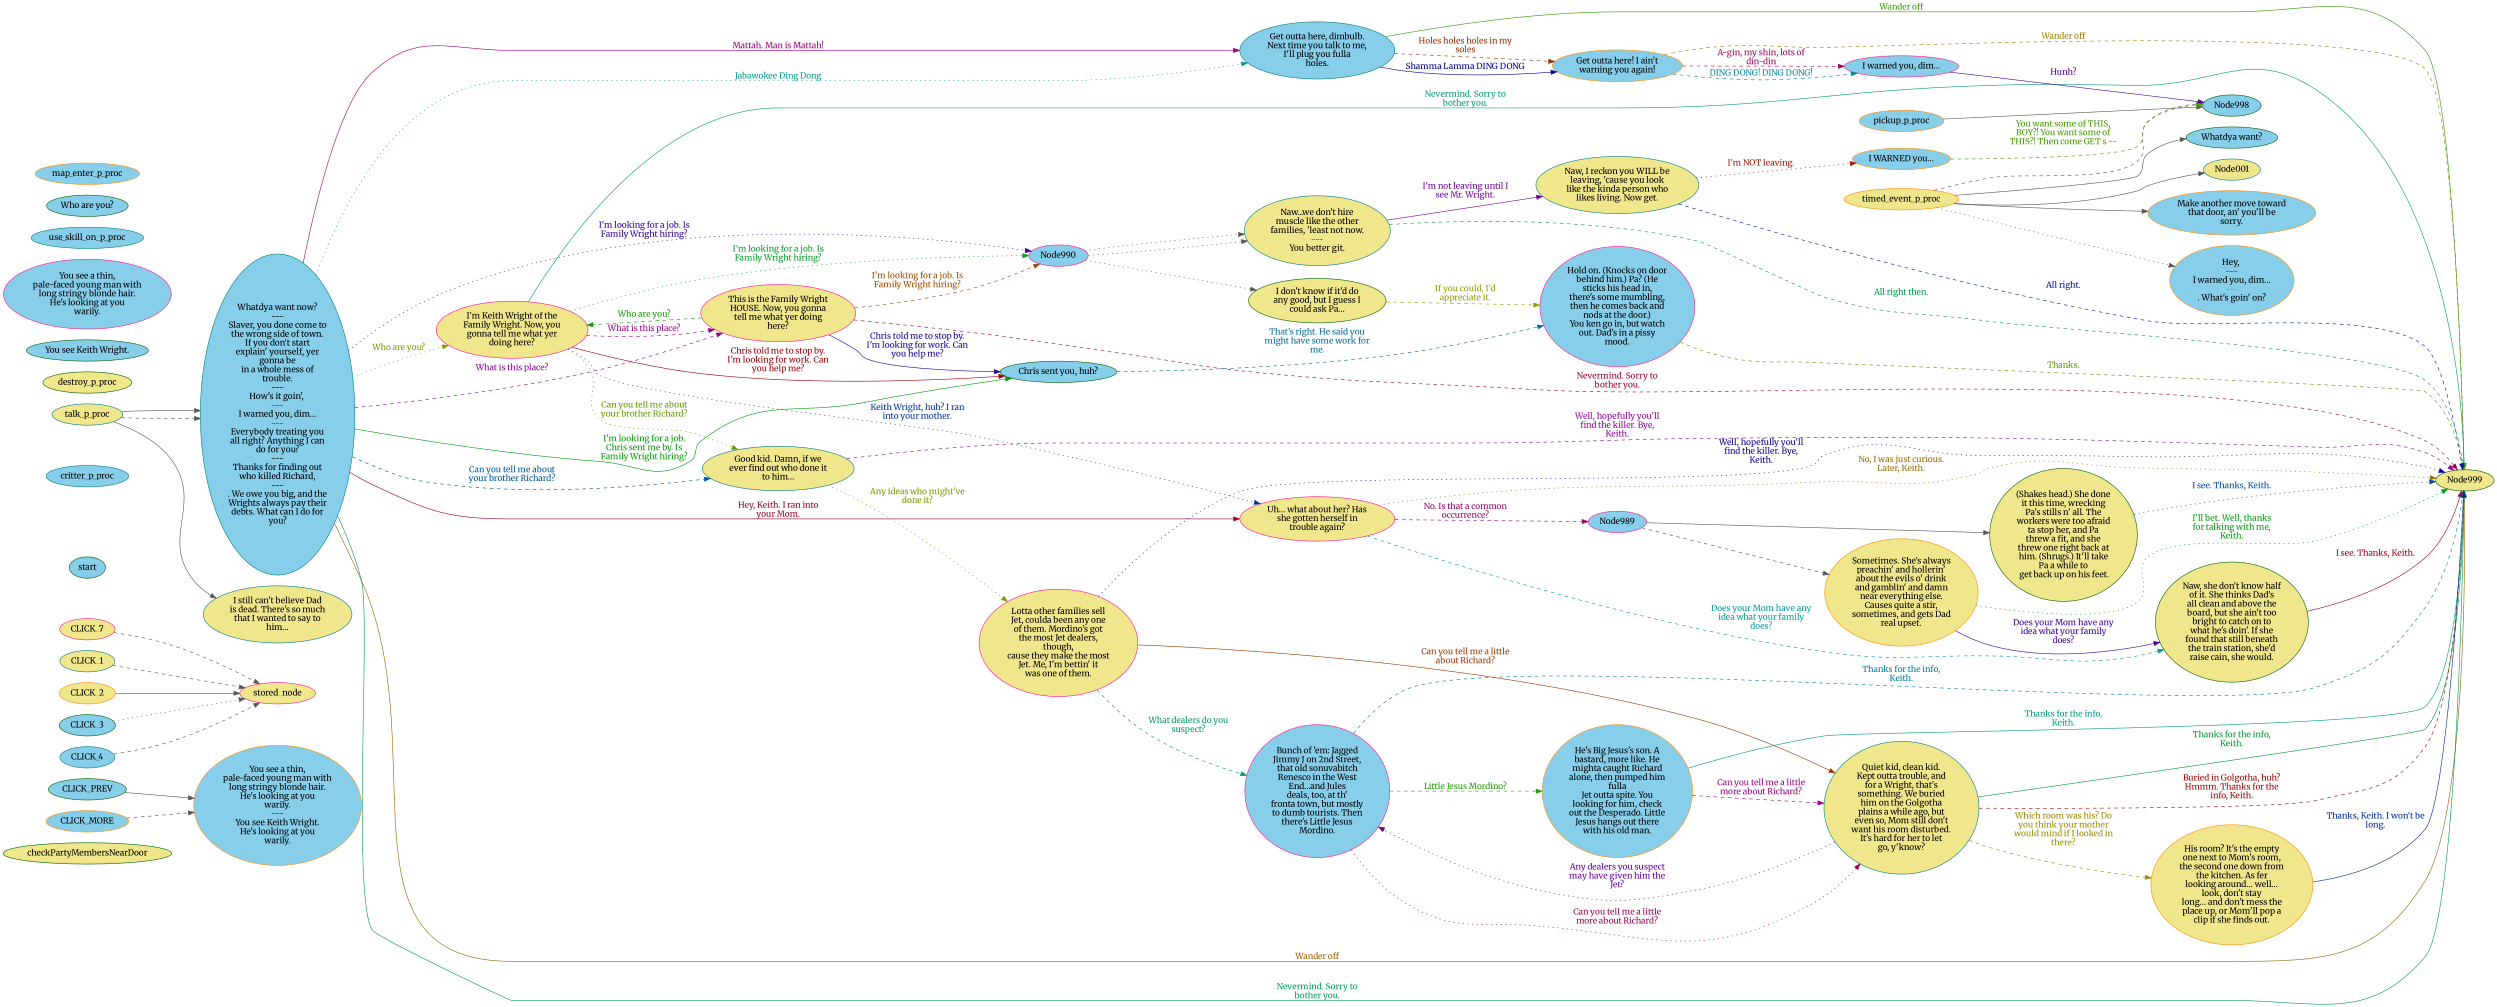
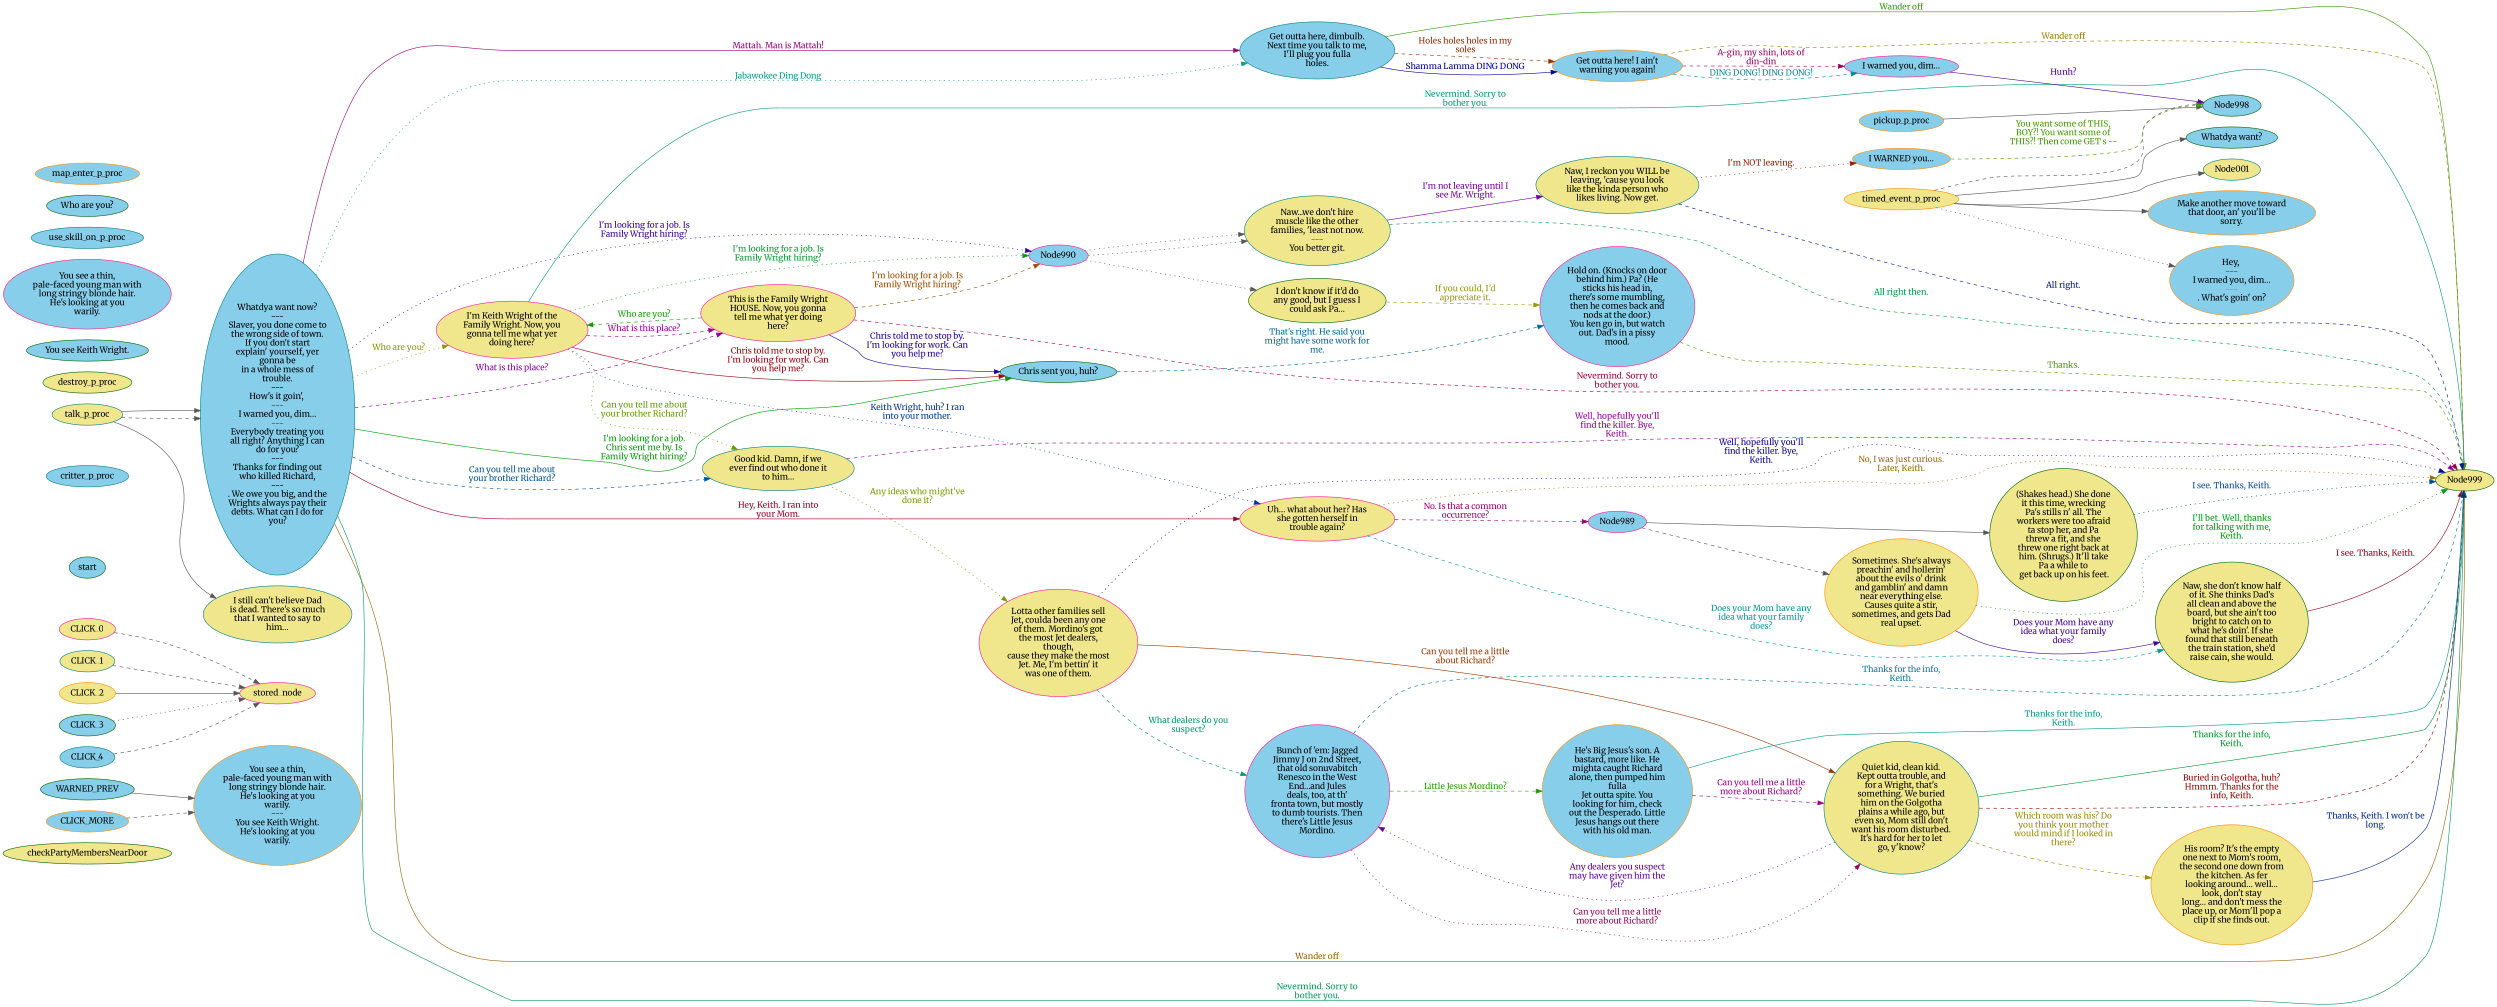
(87, 629) -> (87, 629)
(87, 789) -> (87, 789)
